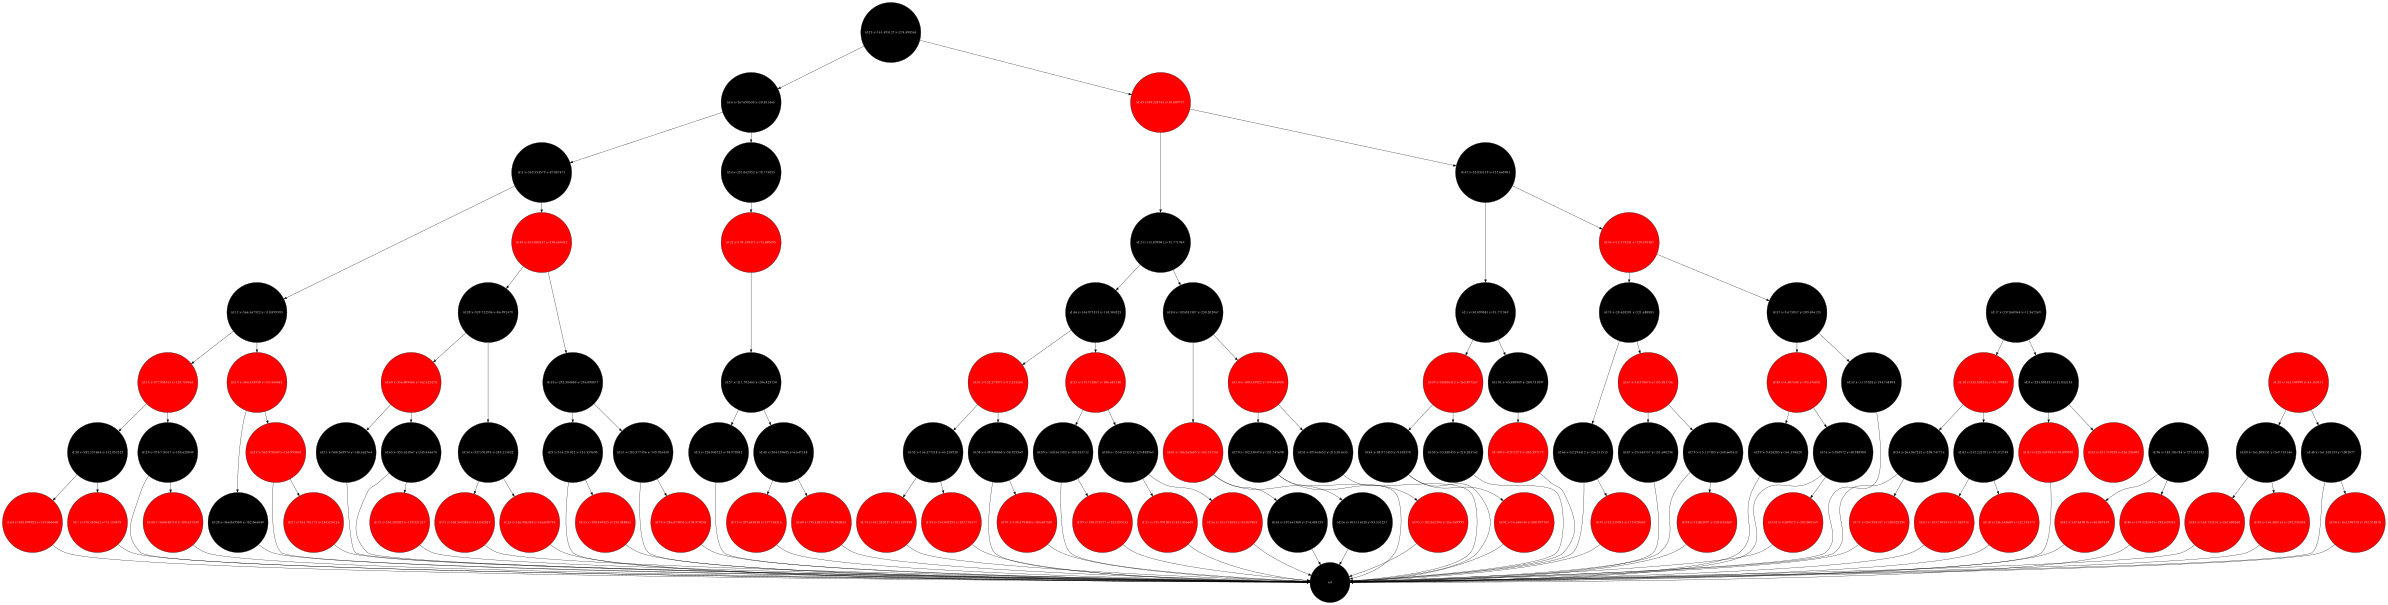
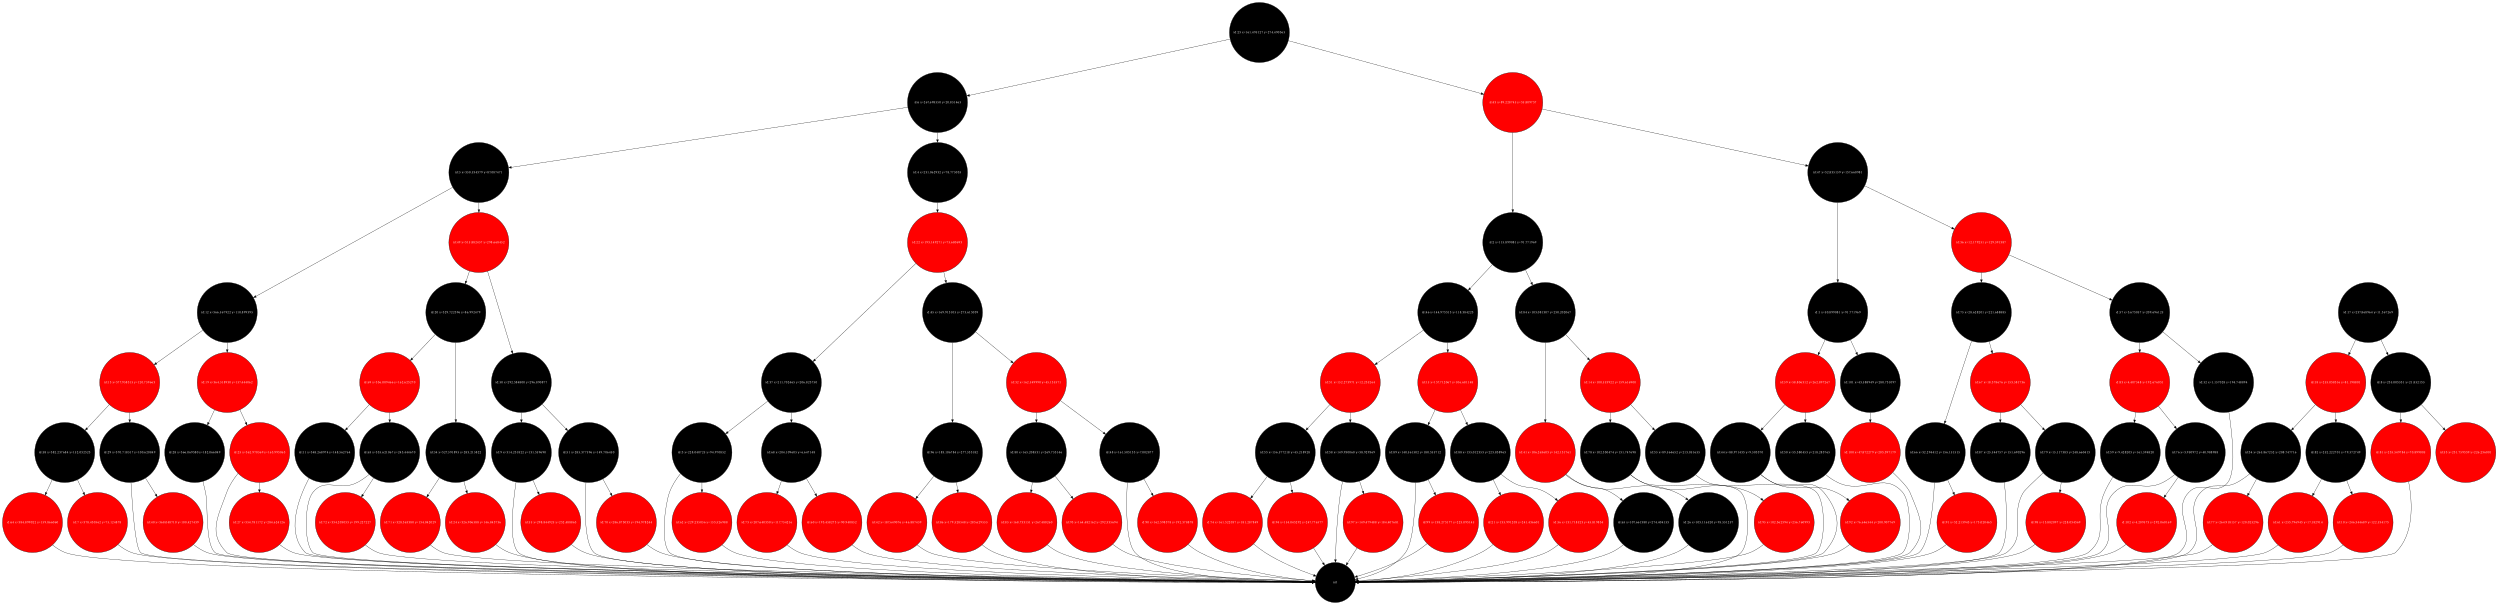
none -> (952, 312)
none -> (702, 522)
